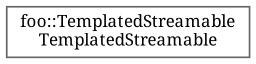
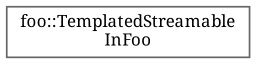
(128, 32) -> (128, 32)
